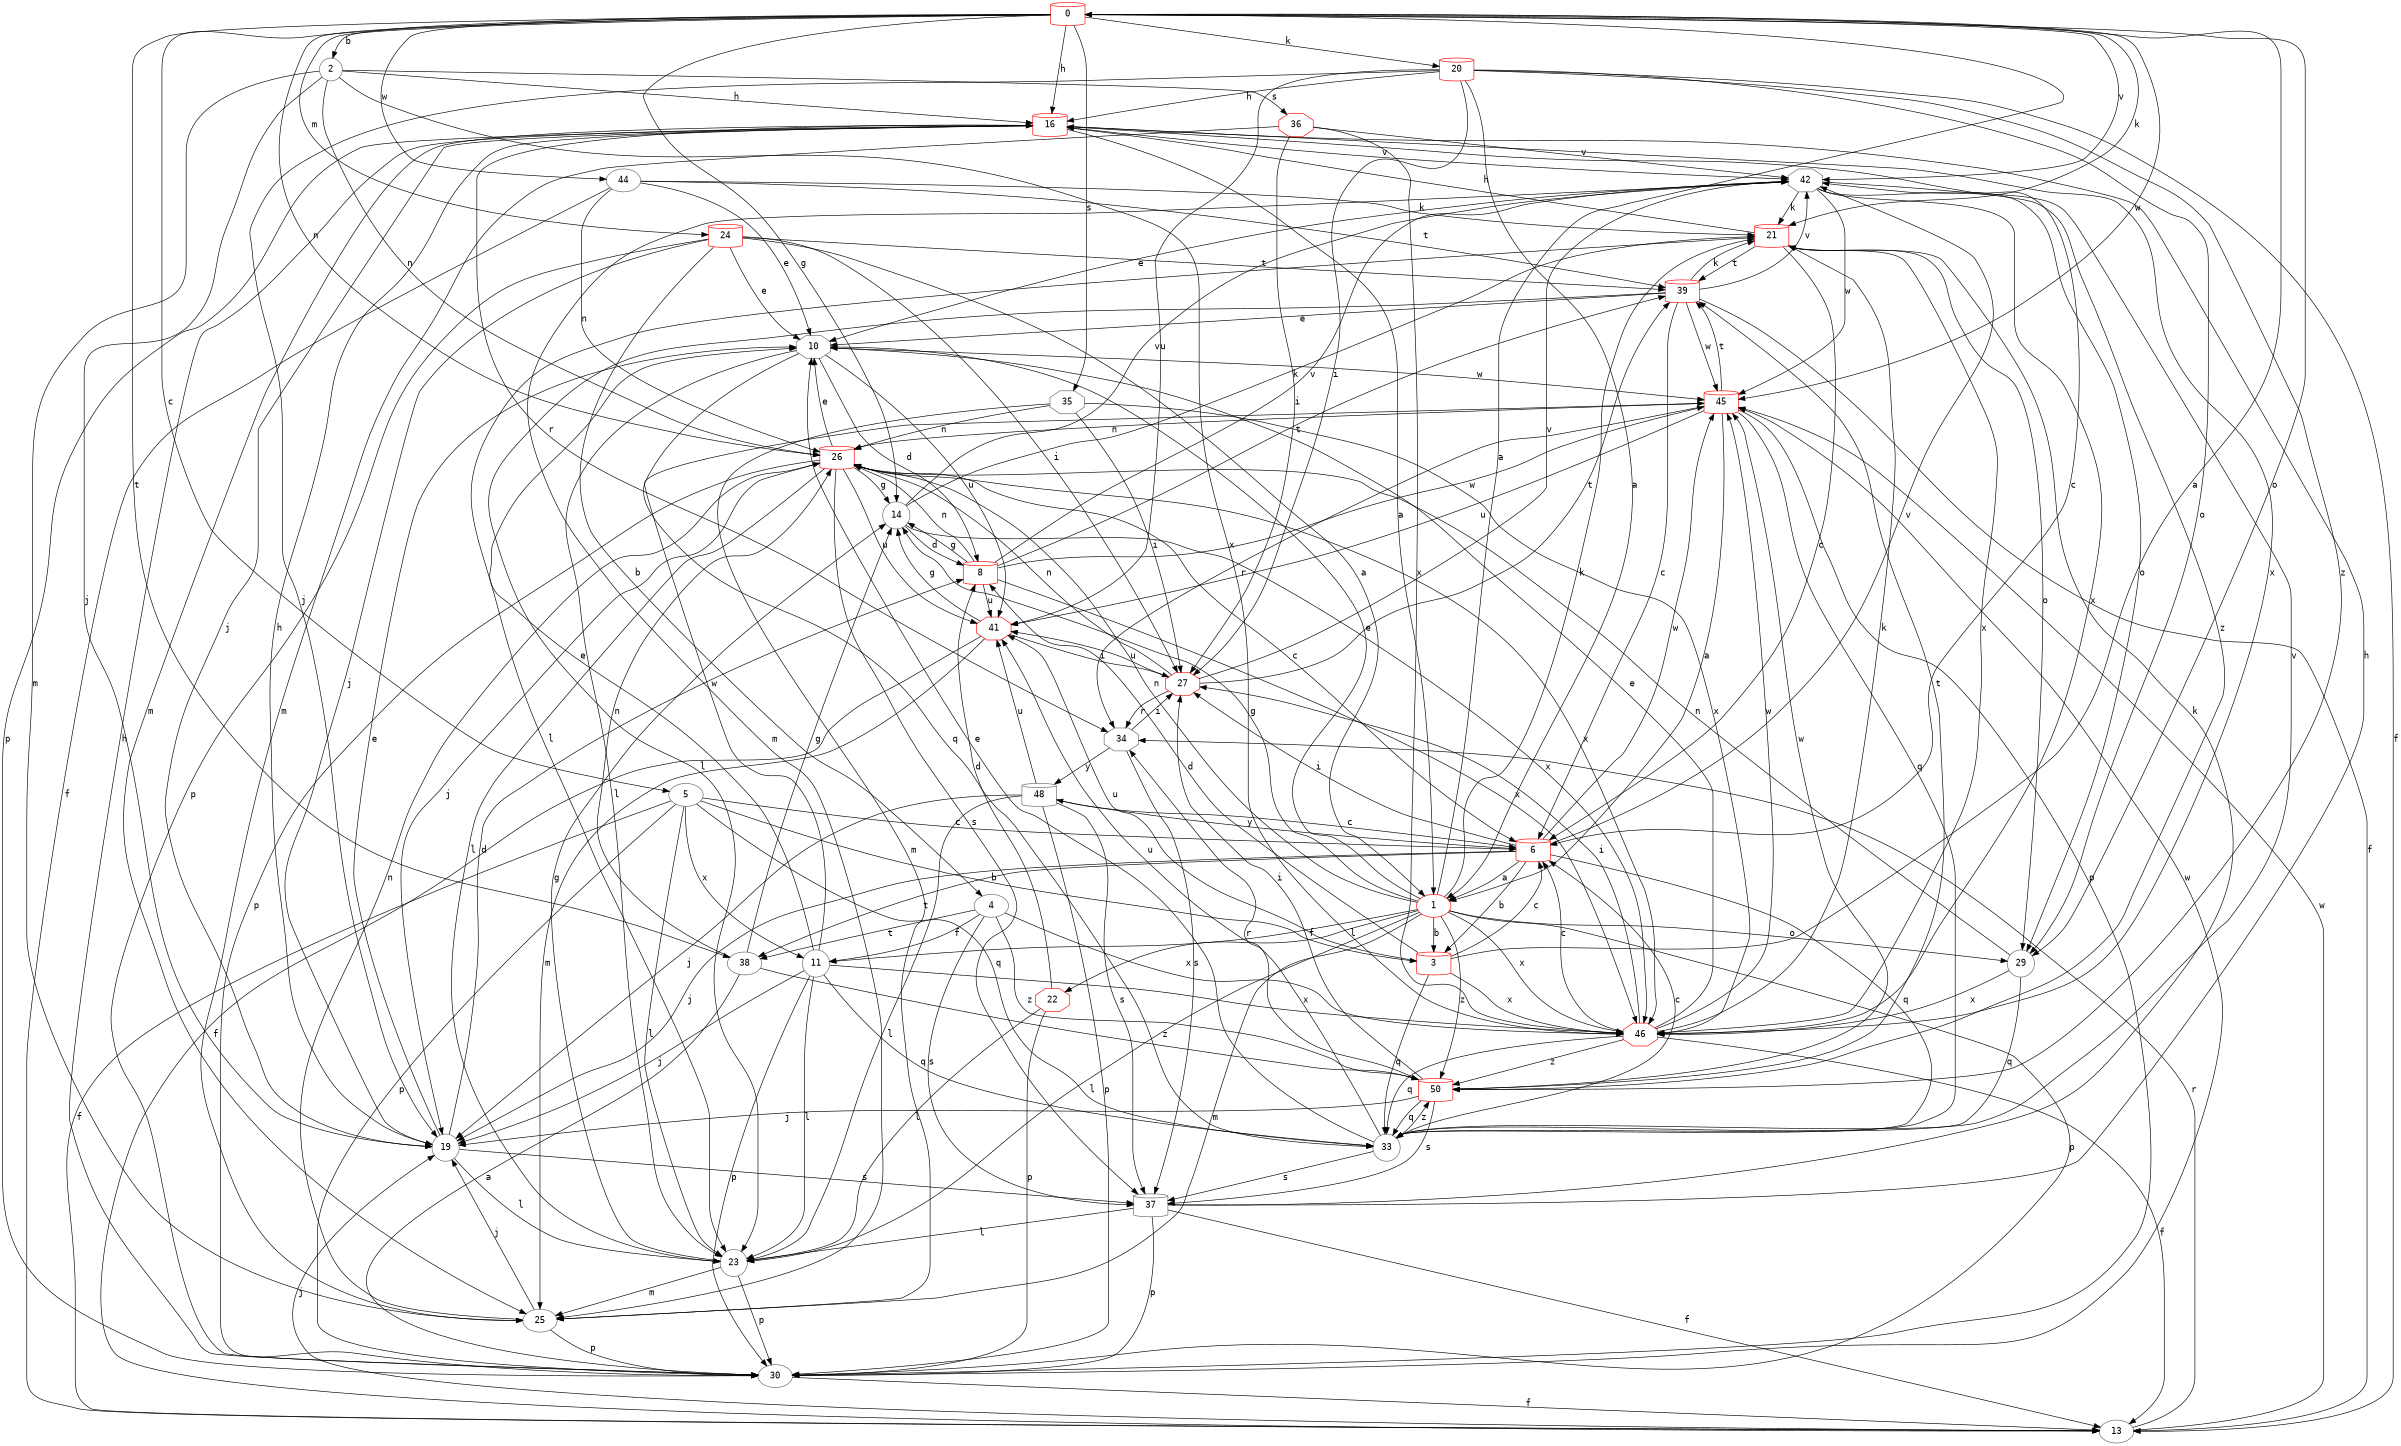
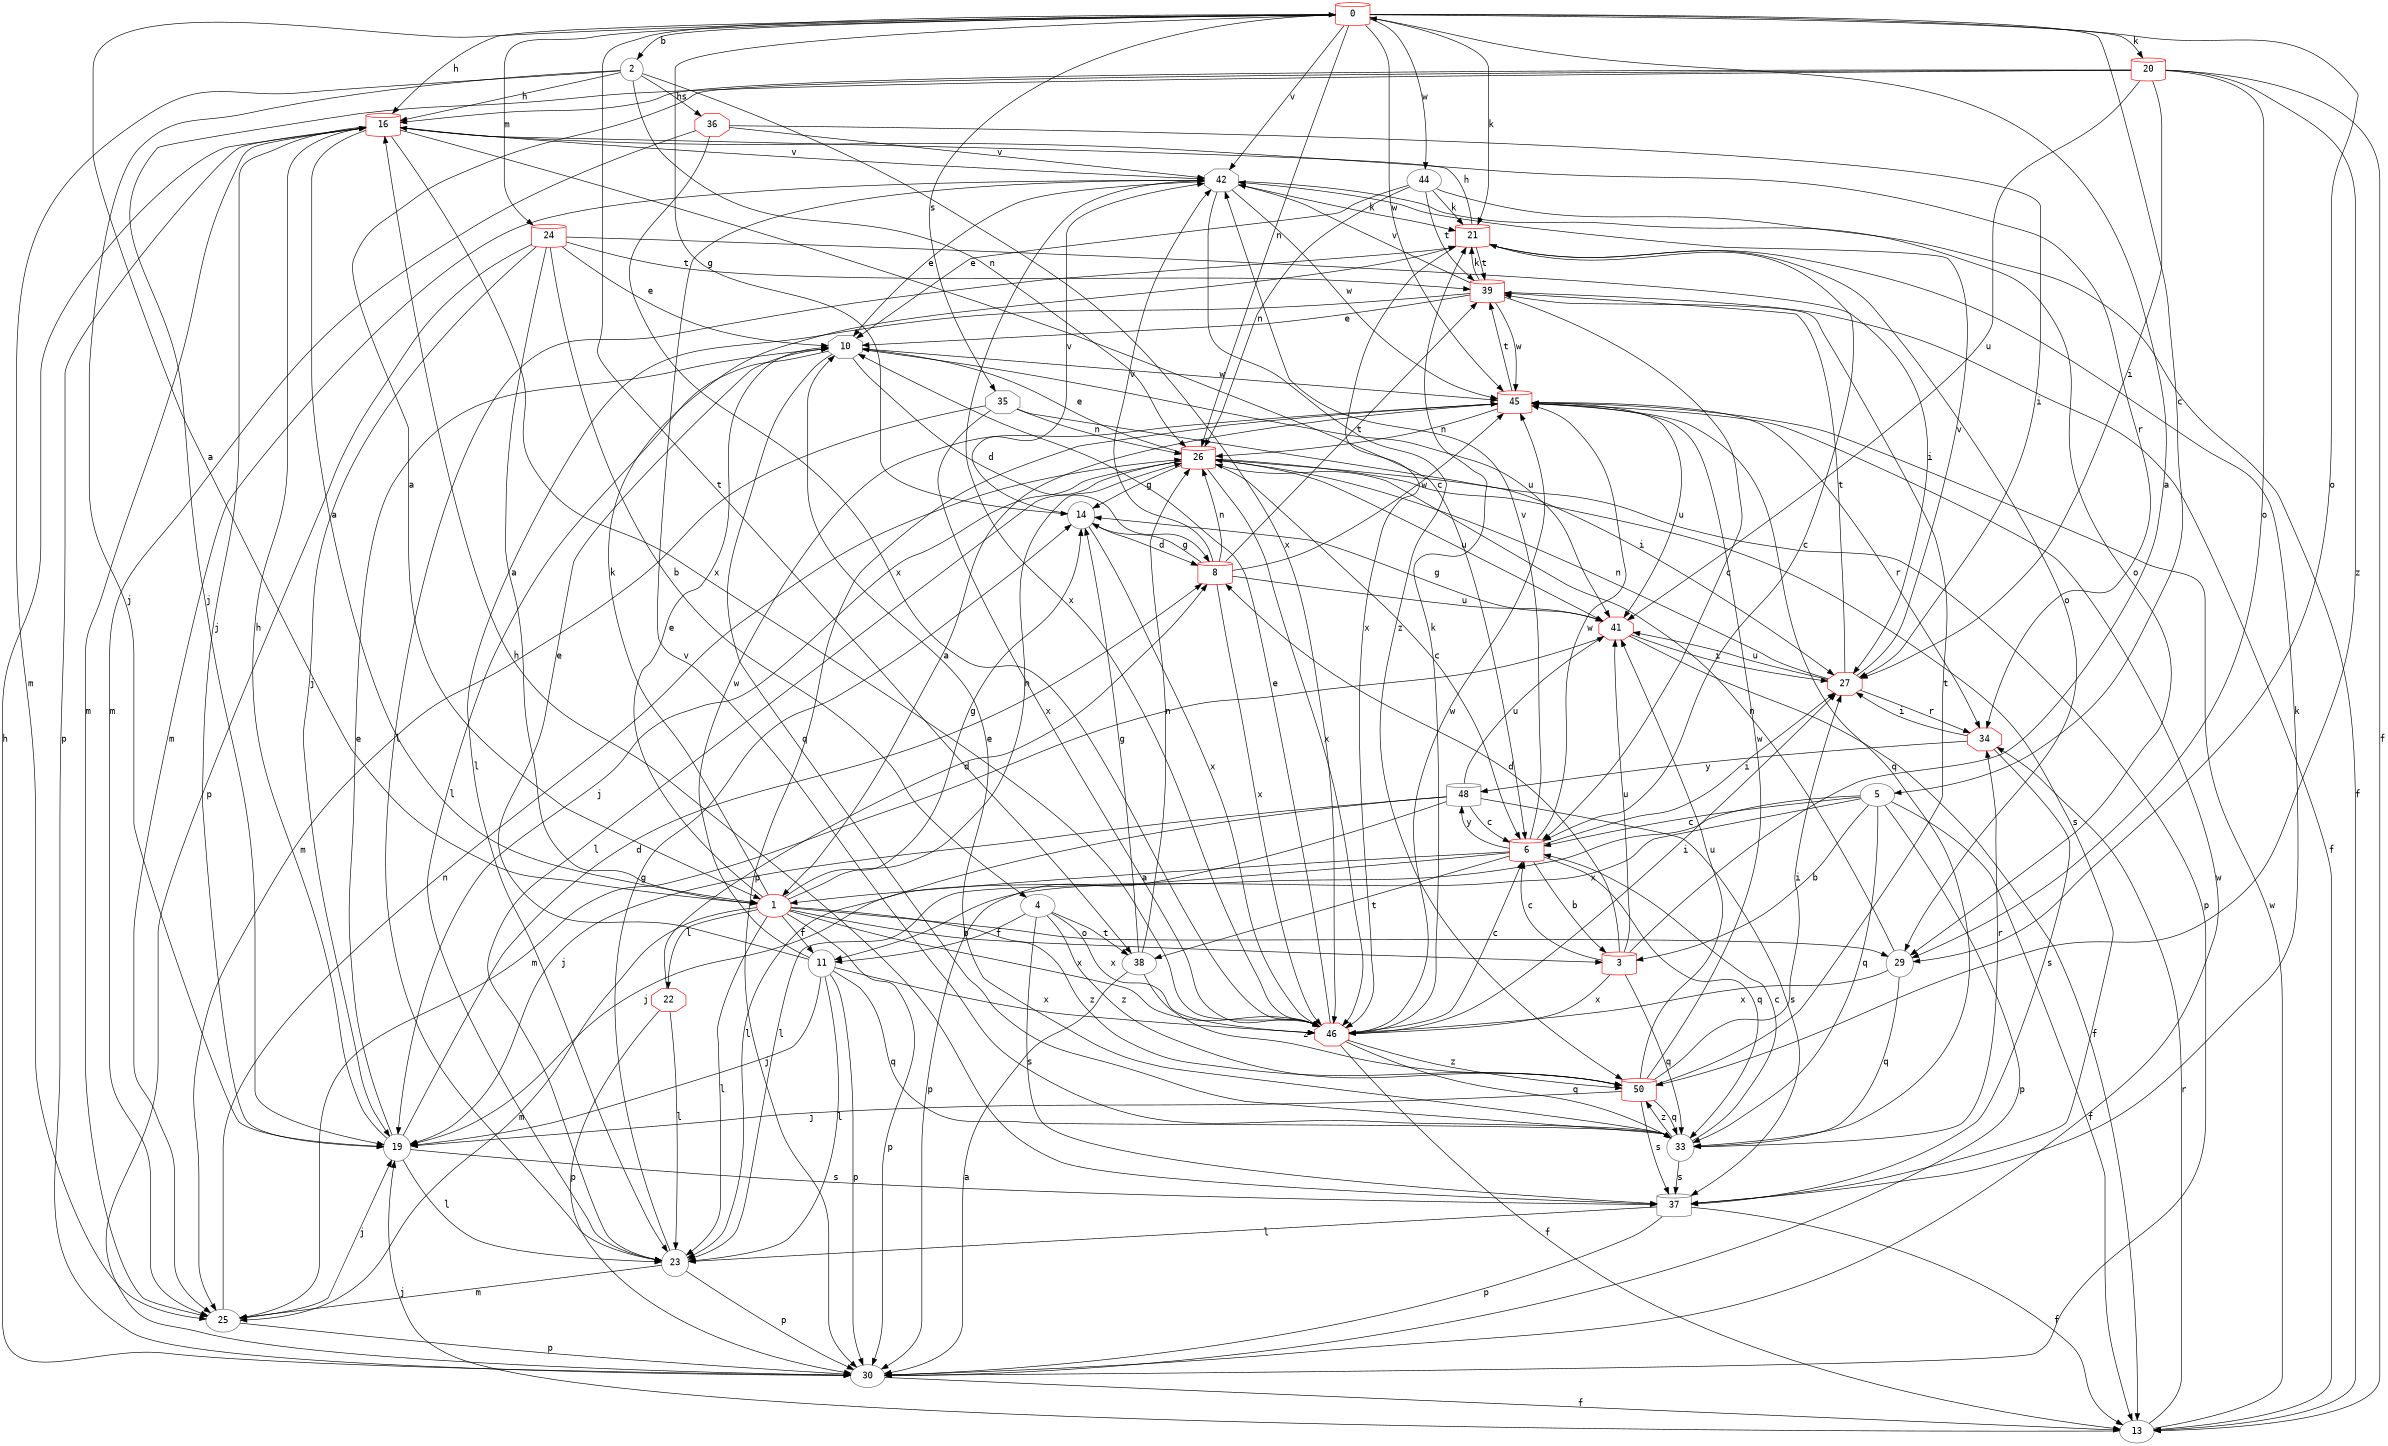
(1345, 349) -> none
(1121, 739) -> (1985, 739)
